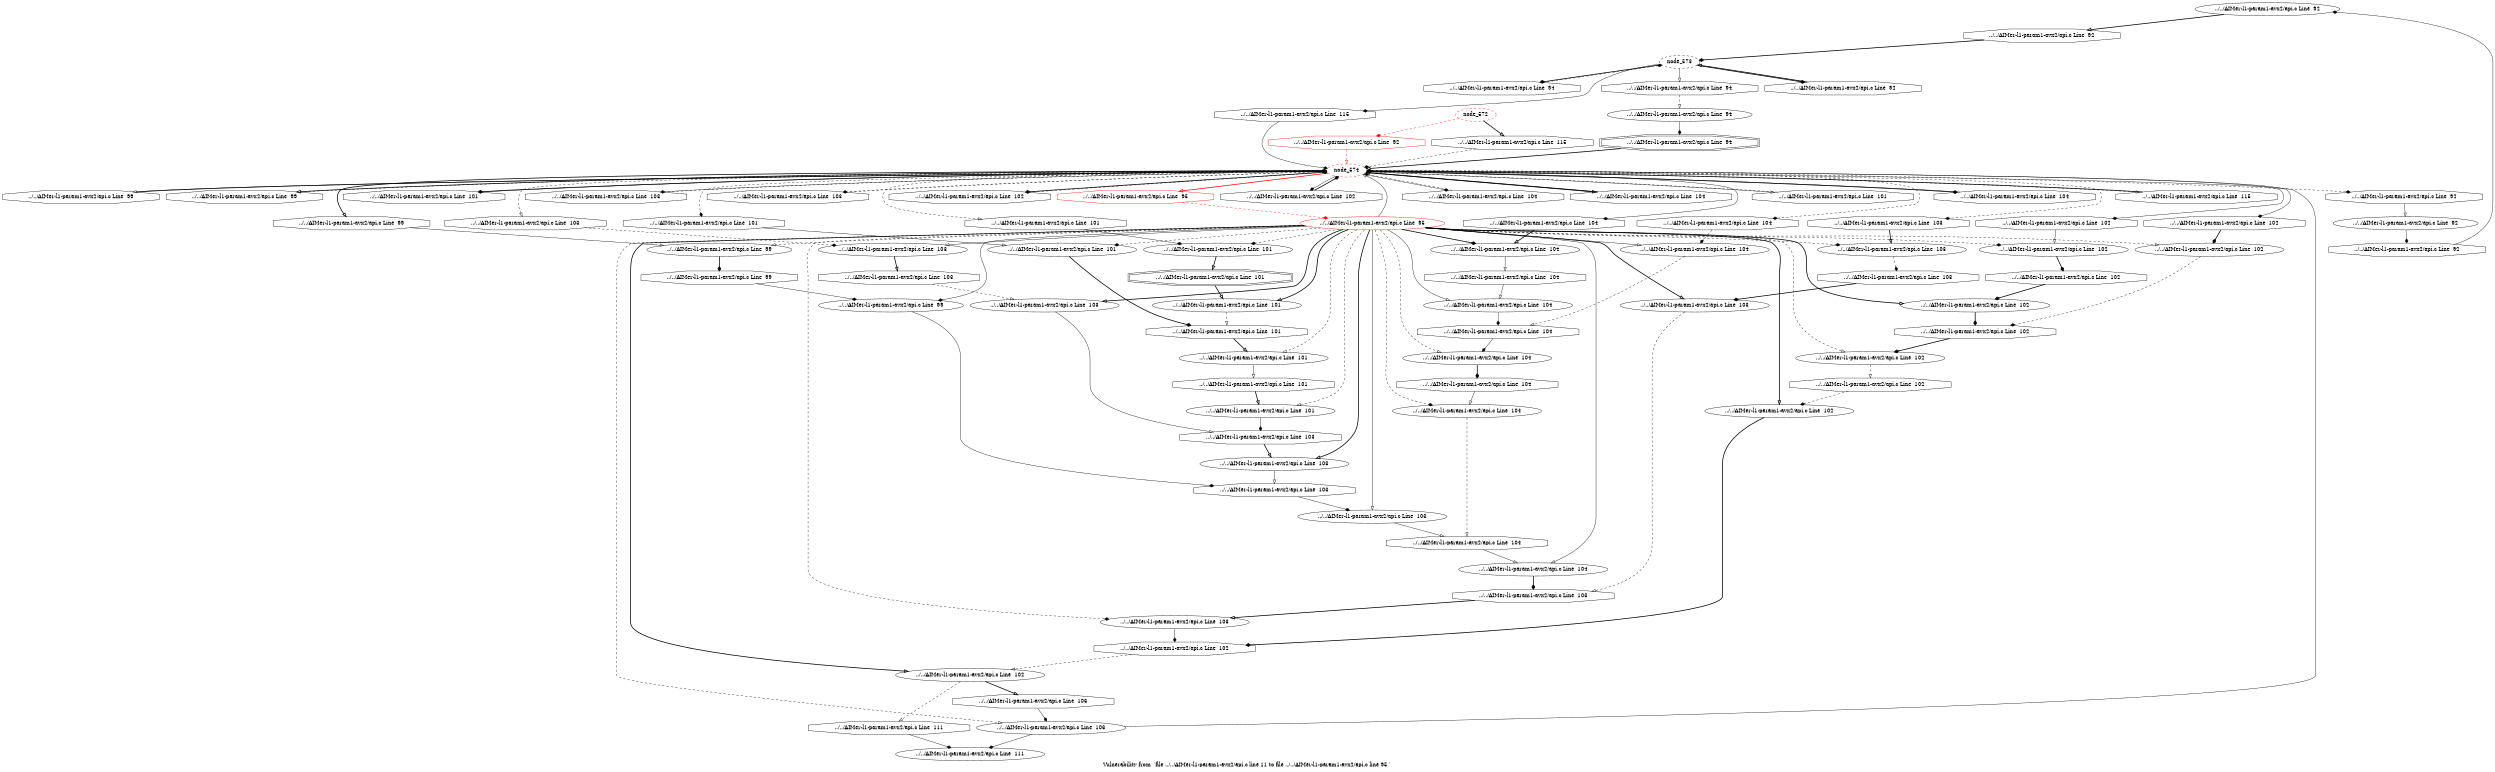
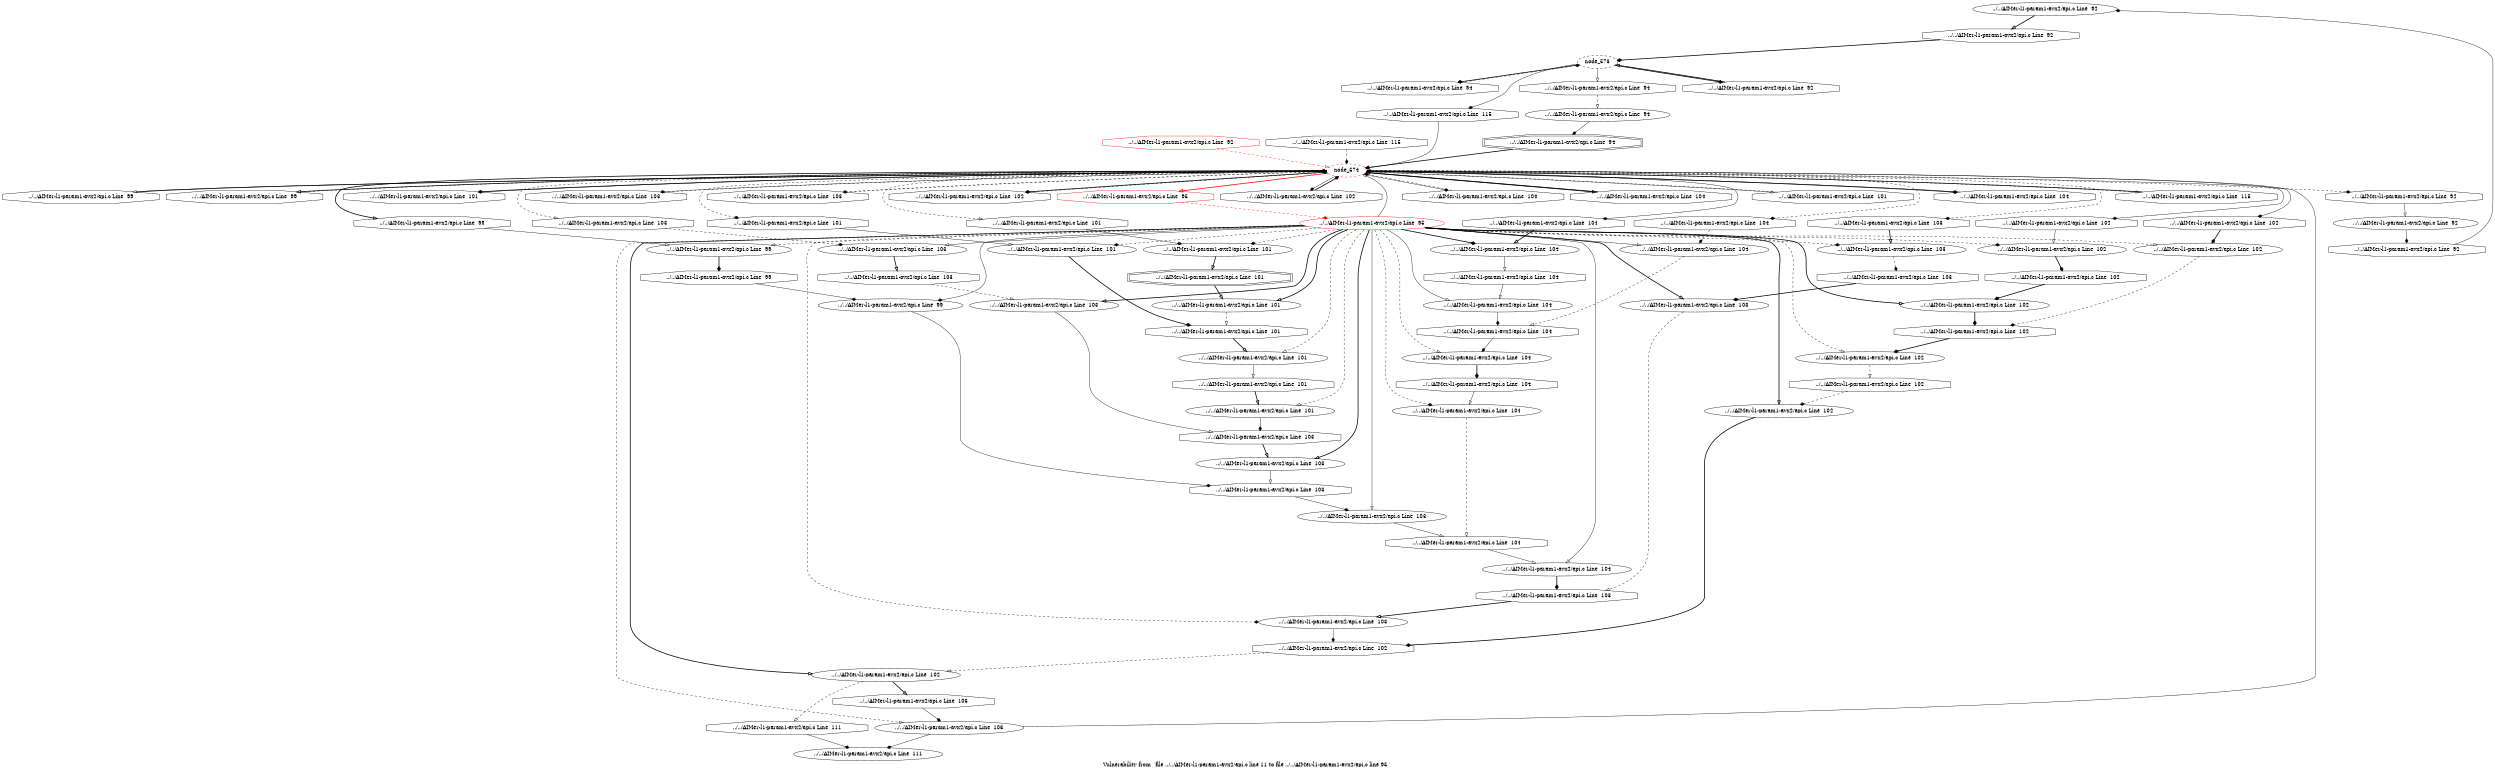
(1476, 115) -> none
